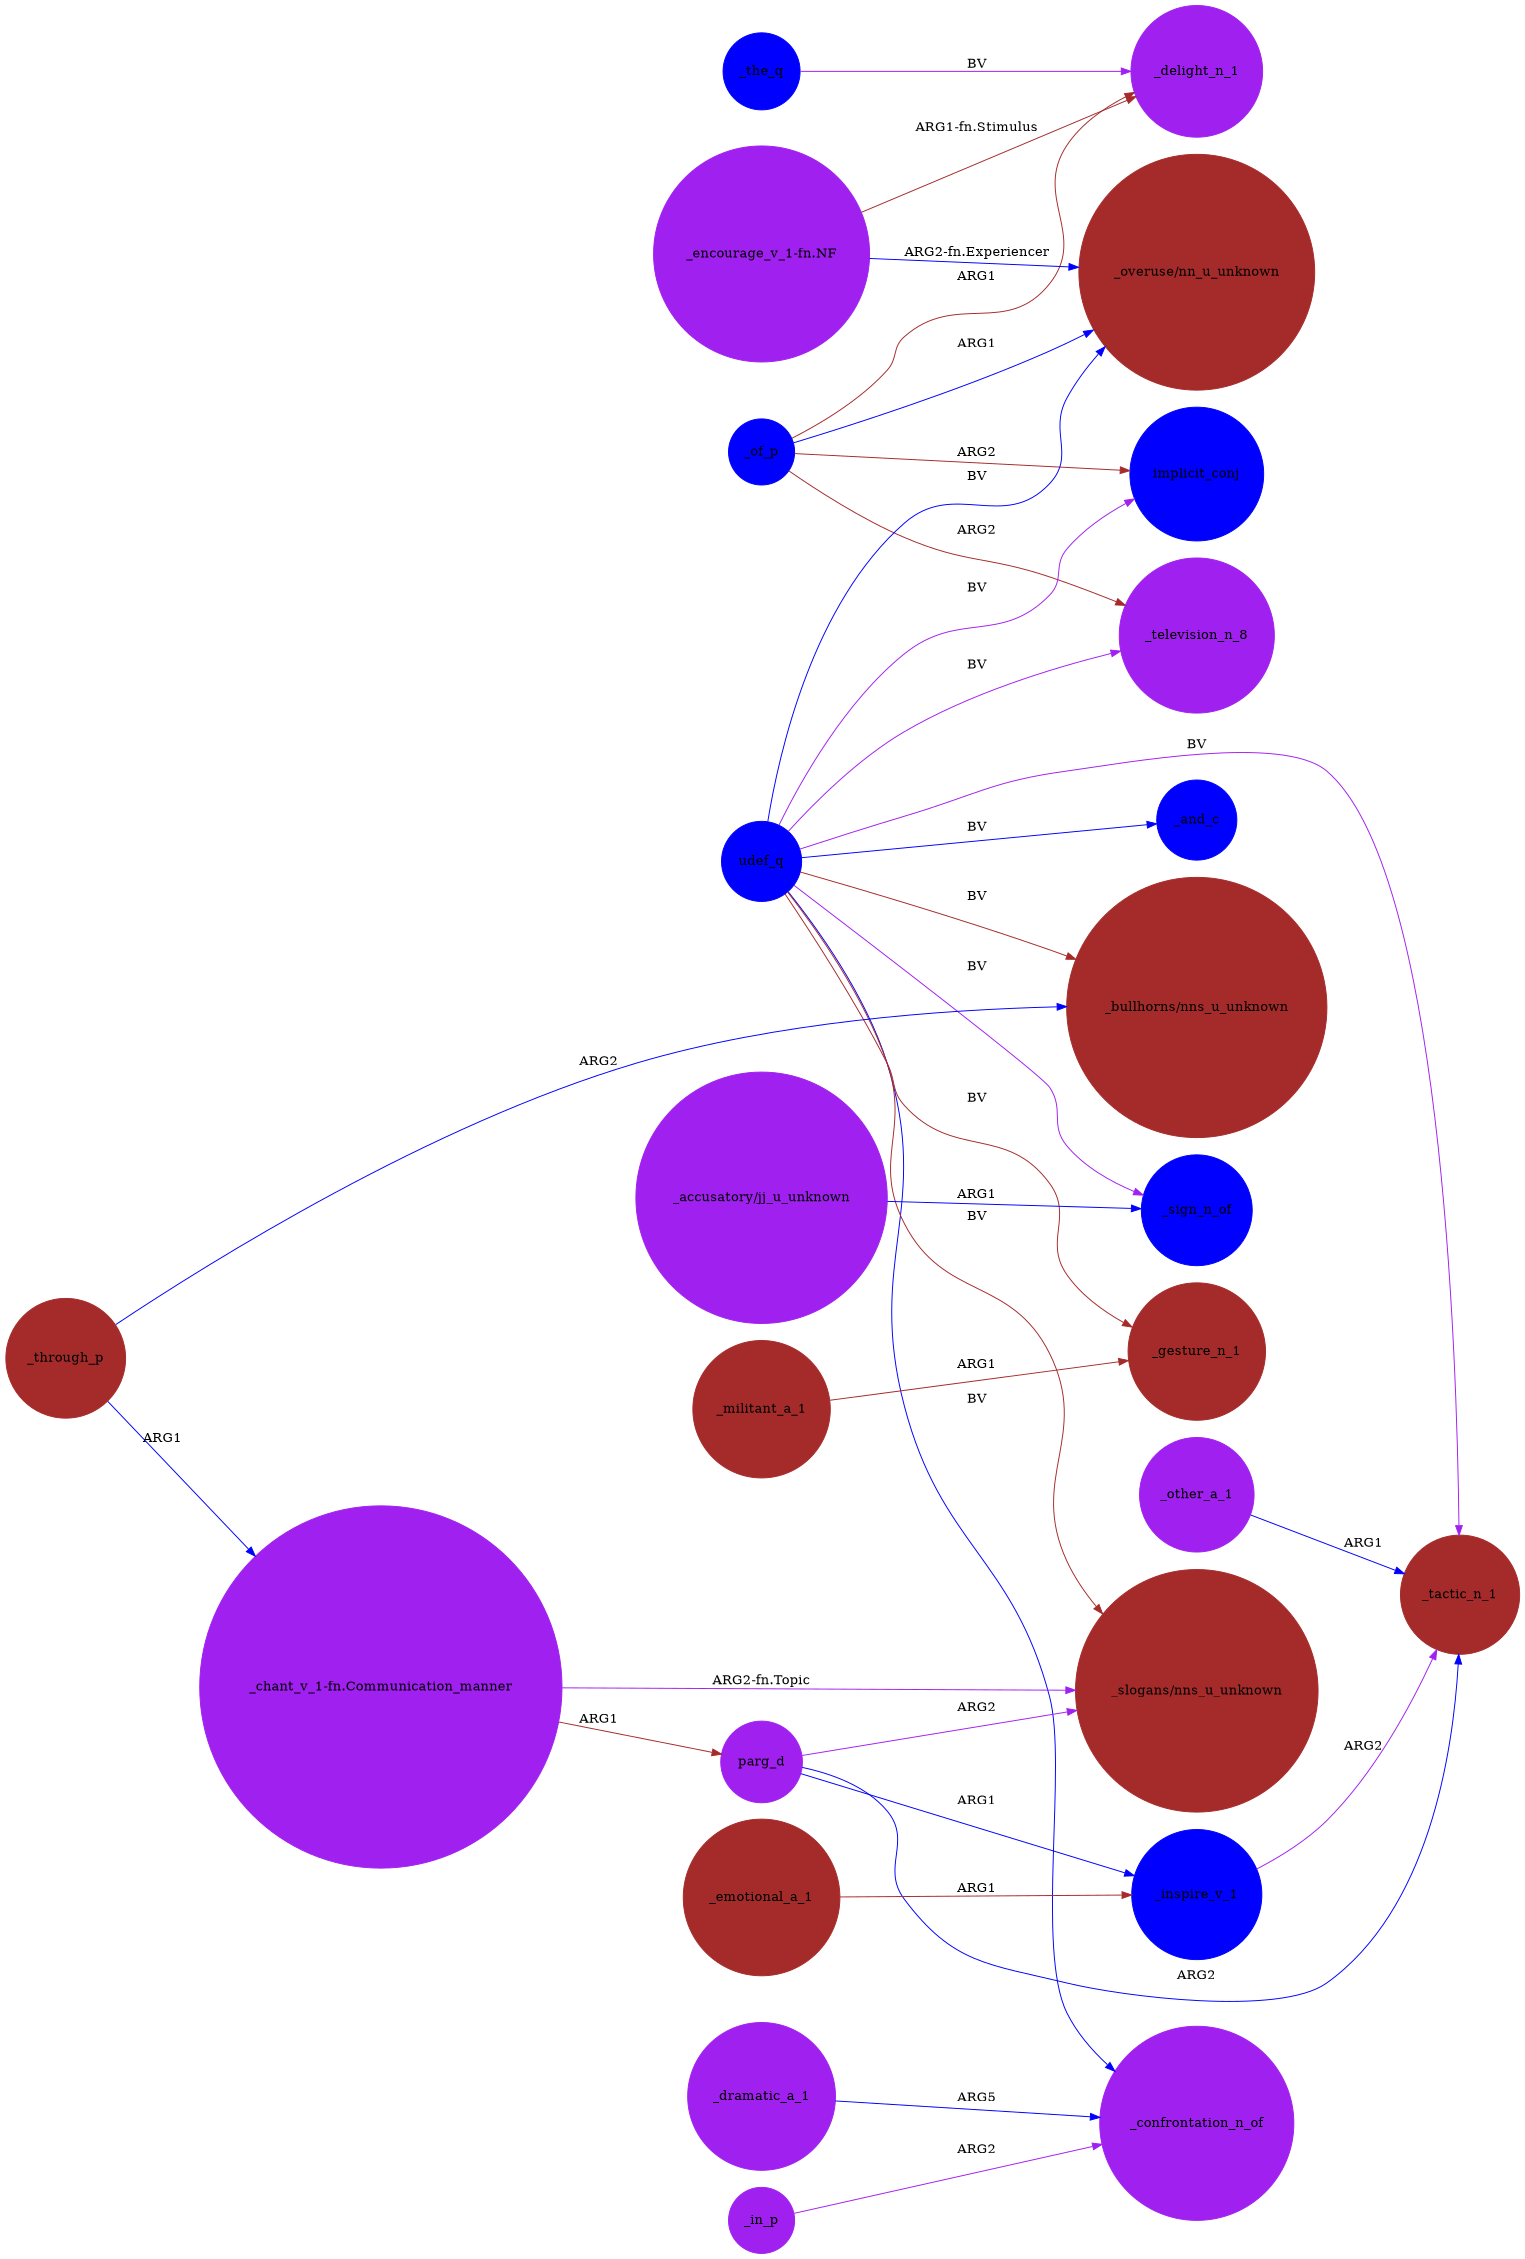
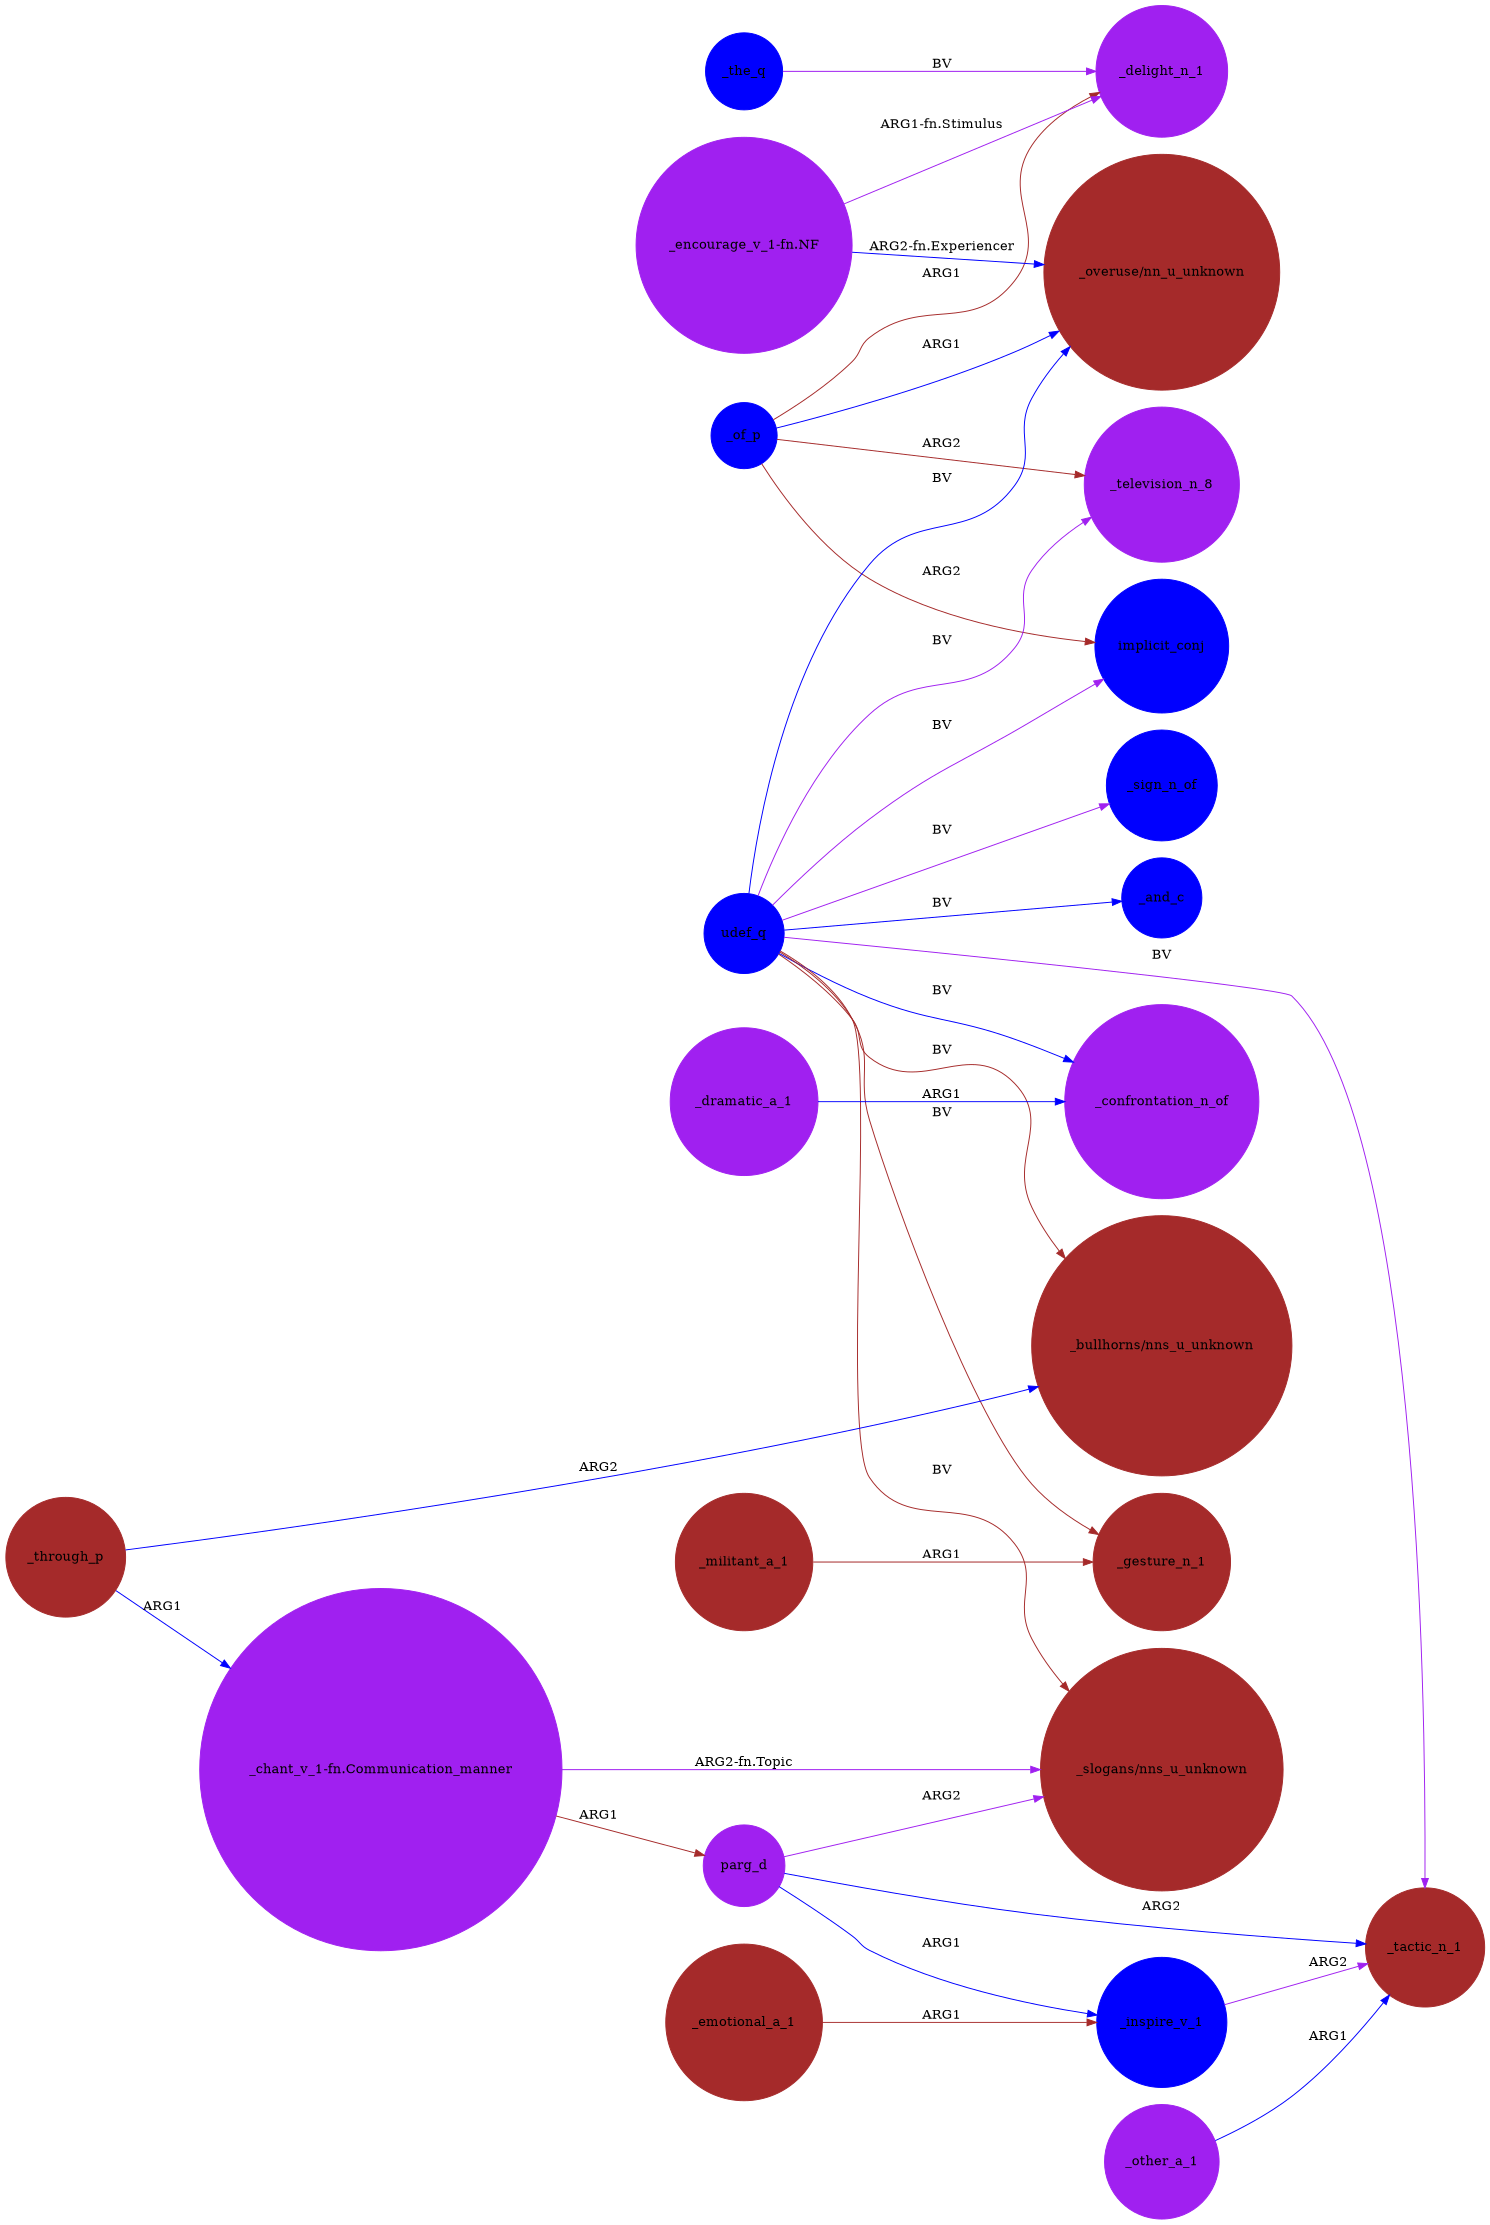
(994, 156) -> (968, 152)
(762, 1198) -> none
(977, 2098) -> (942, 1094)
(762, 2220) -> none
